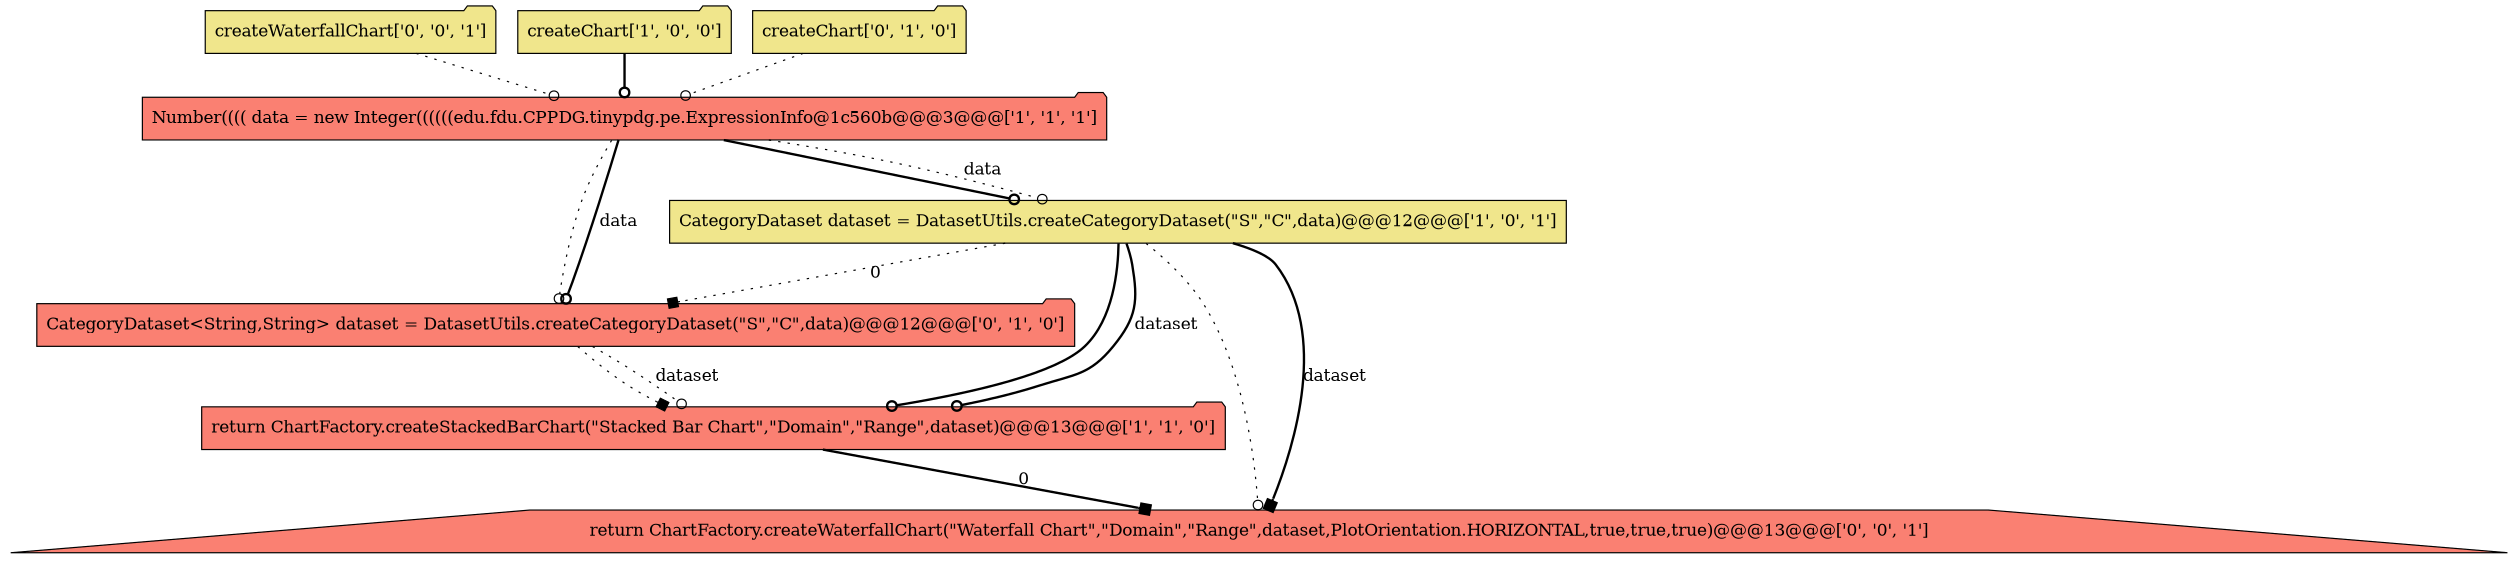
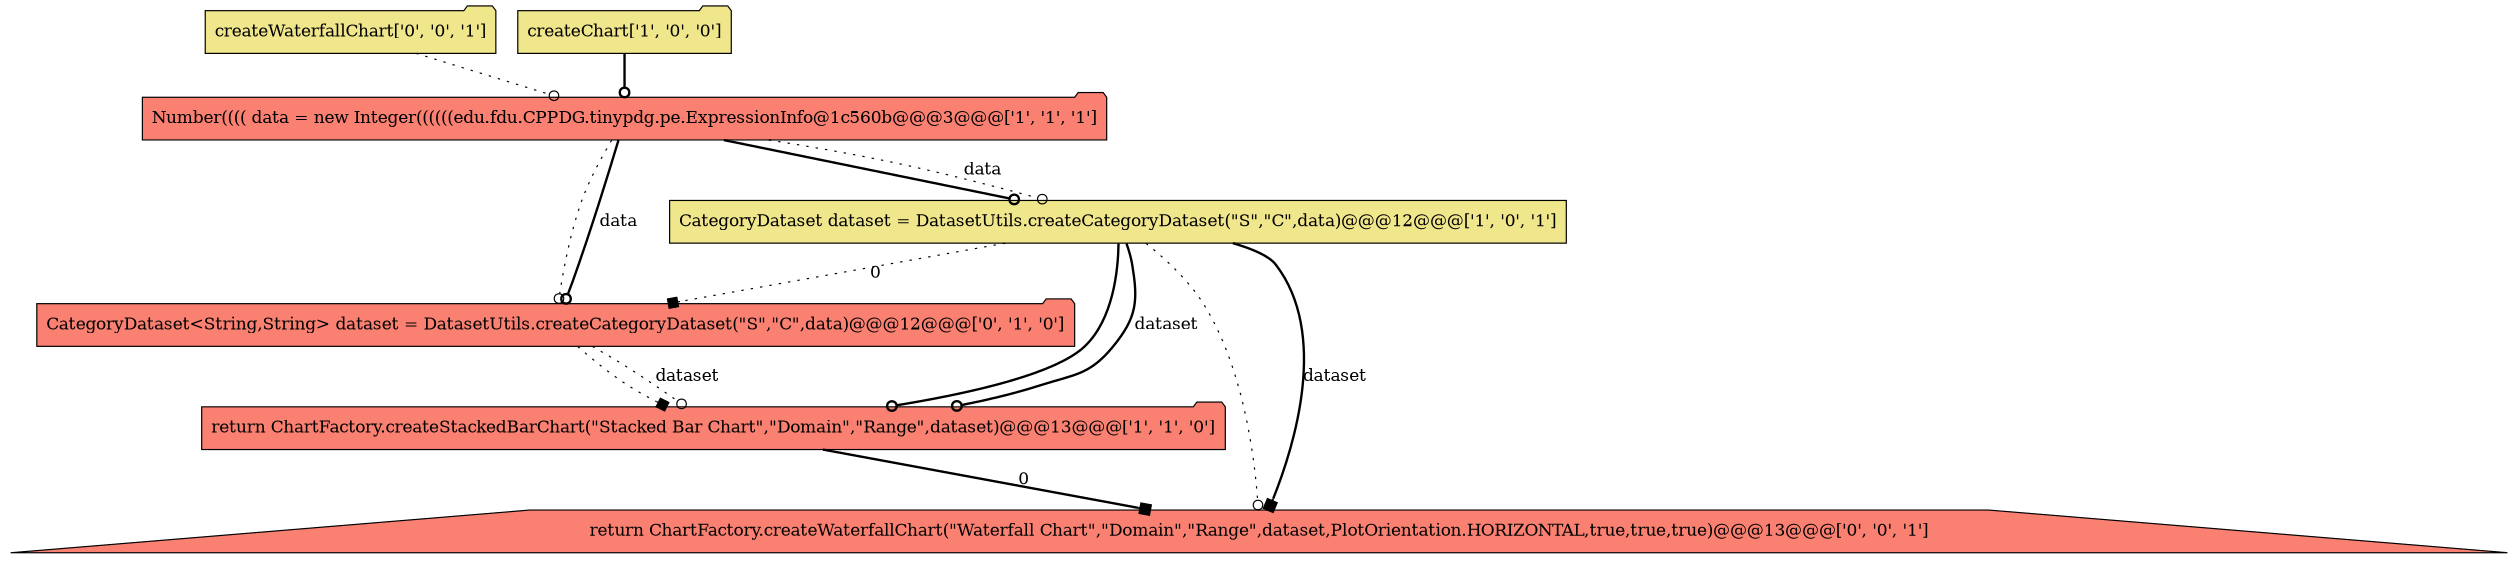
(859, 32) -> none
